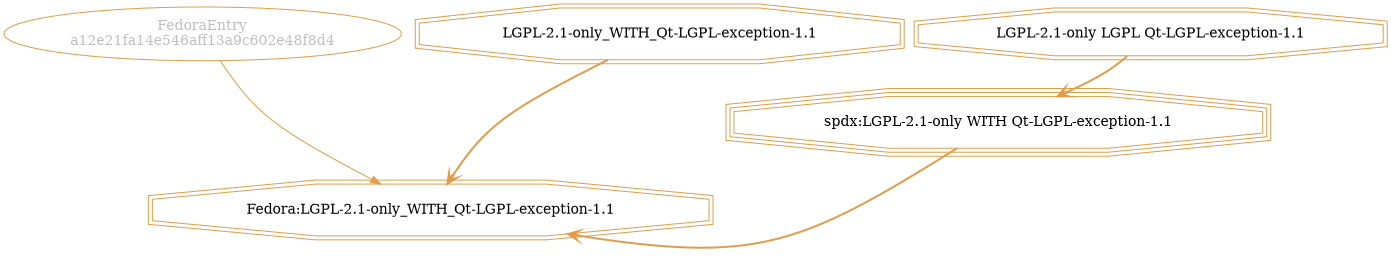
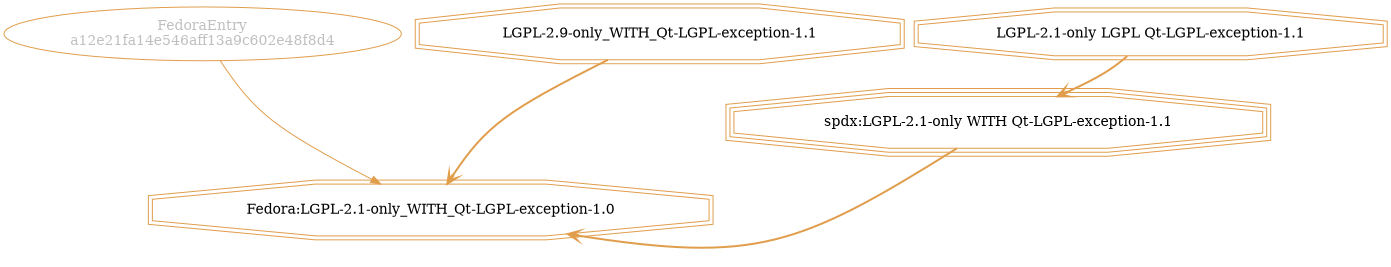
(660, 34) -> (660, 34)
(431, 210) -> (431, 210)
